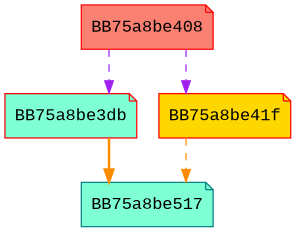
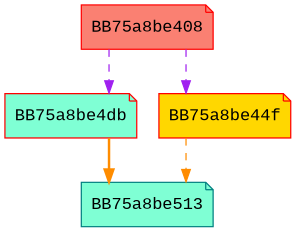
(71, 116) -> (71, 116)
(225, 116) -> (225, 116)
(147, 205) -> (147, 205)
